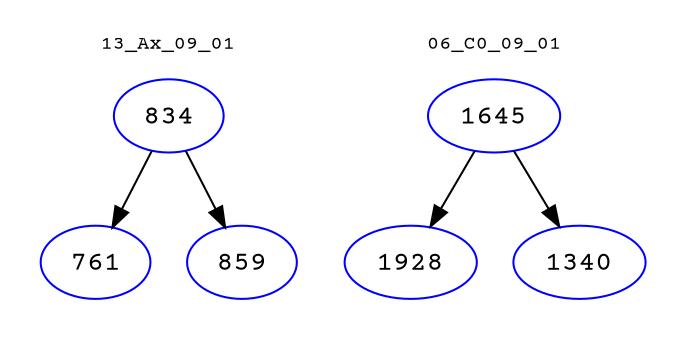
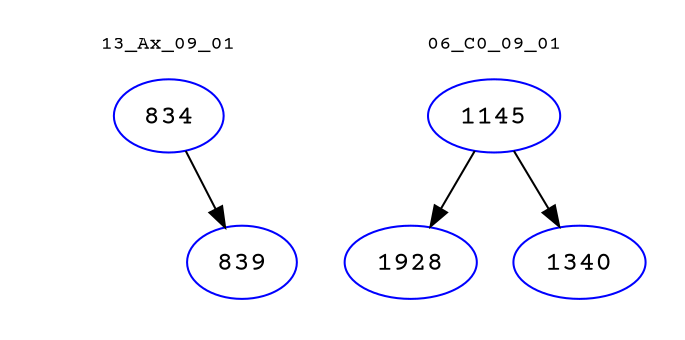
(494, 116) -> (494, 116)
(96, 262) -> none
(242, 262) -> (242, 262)
